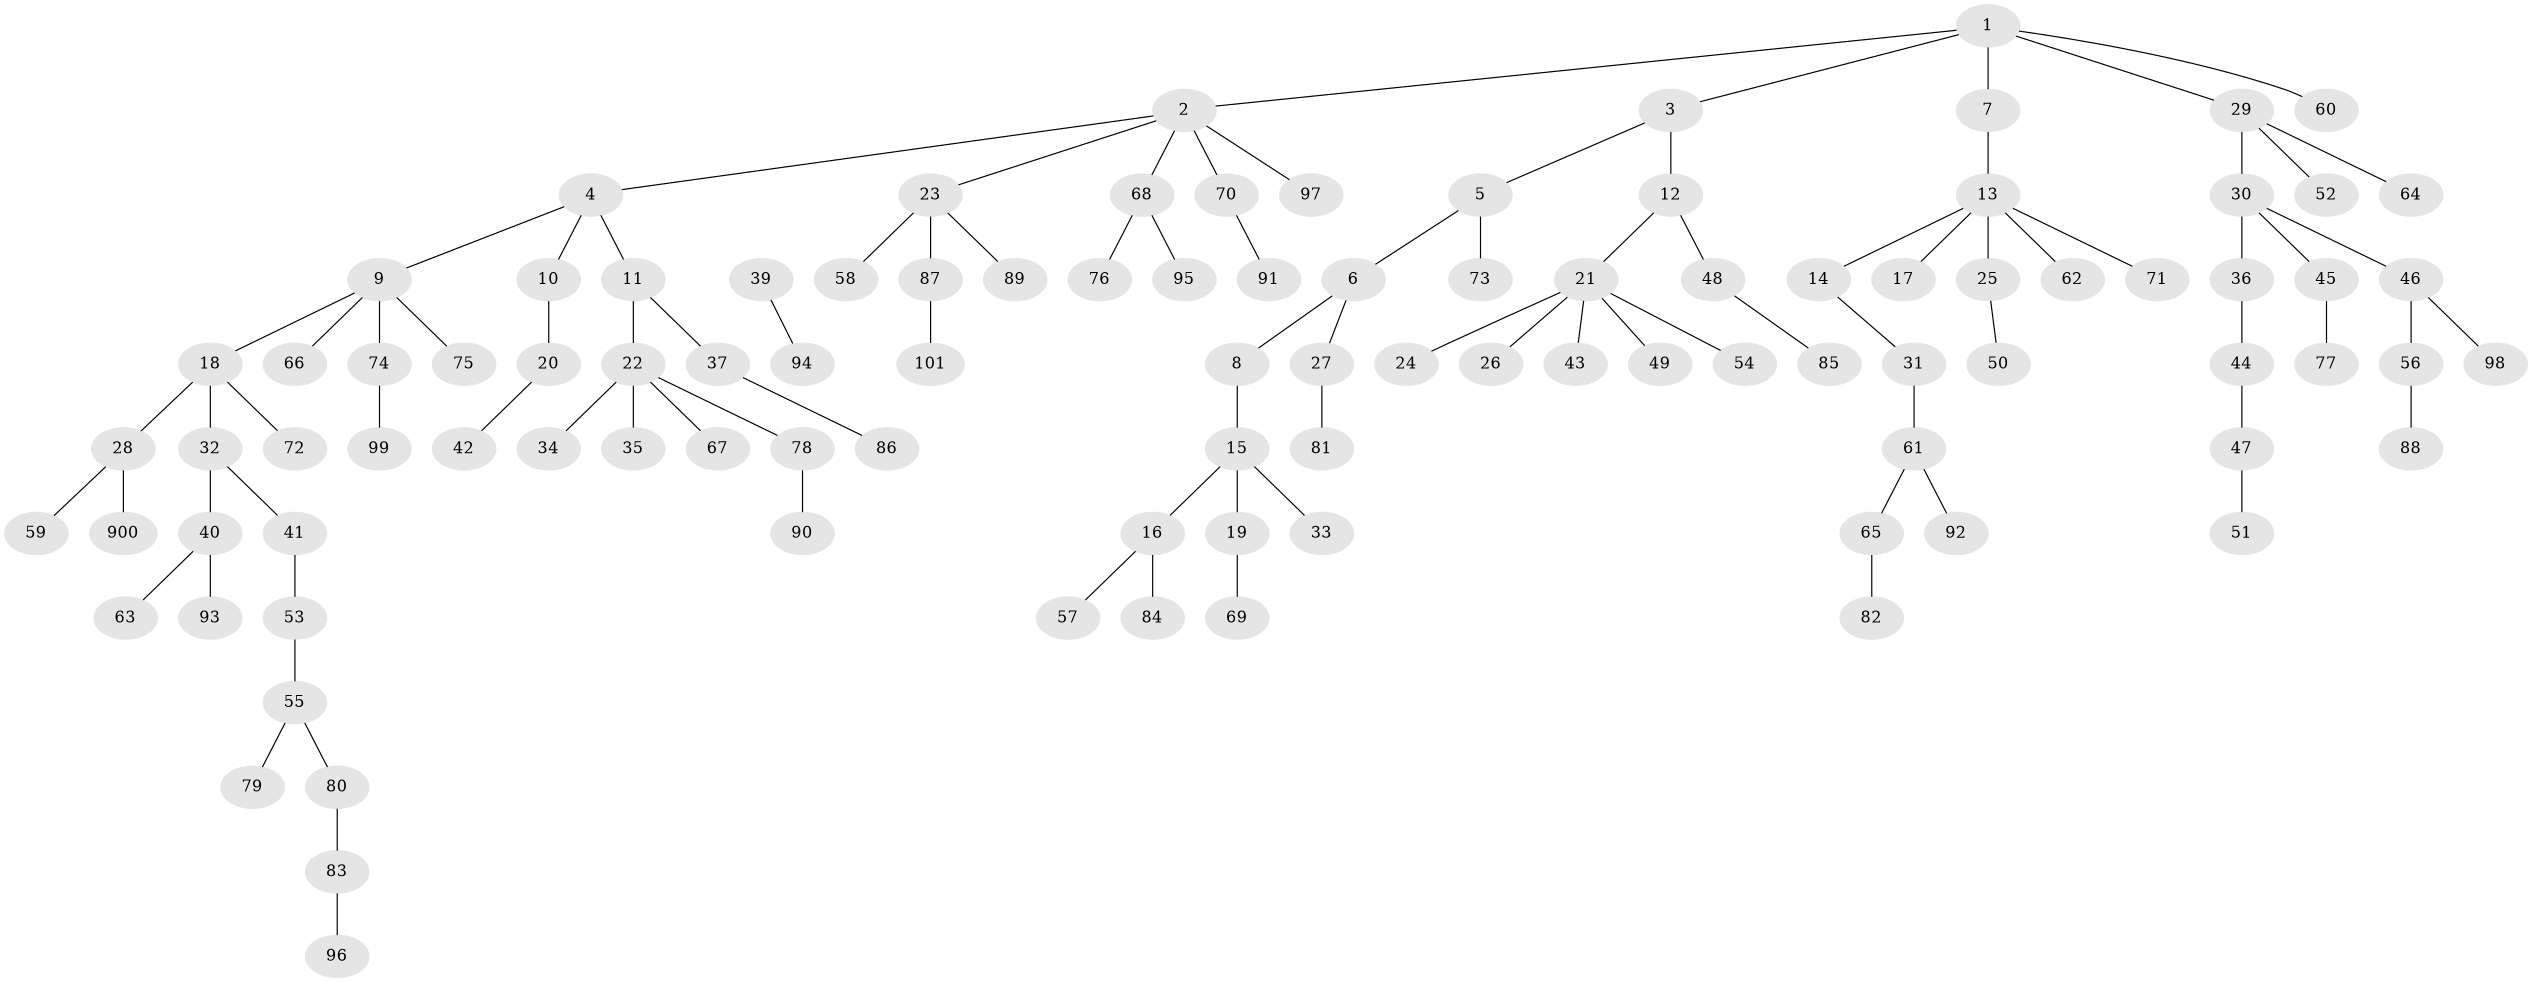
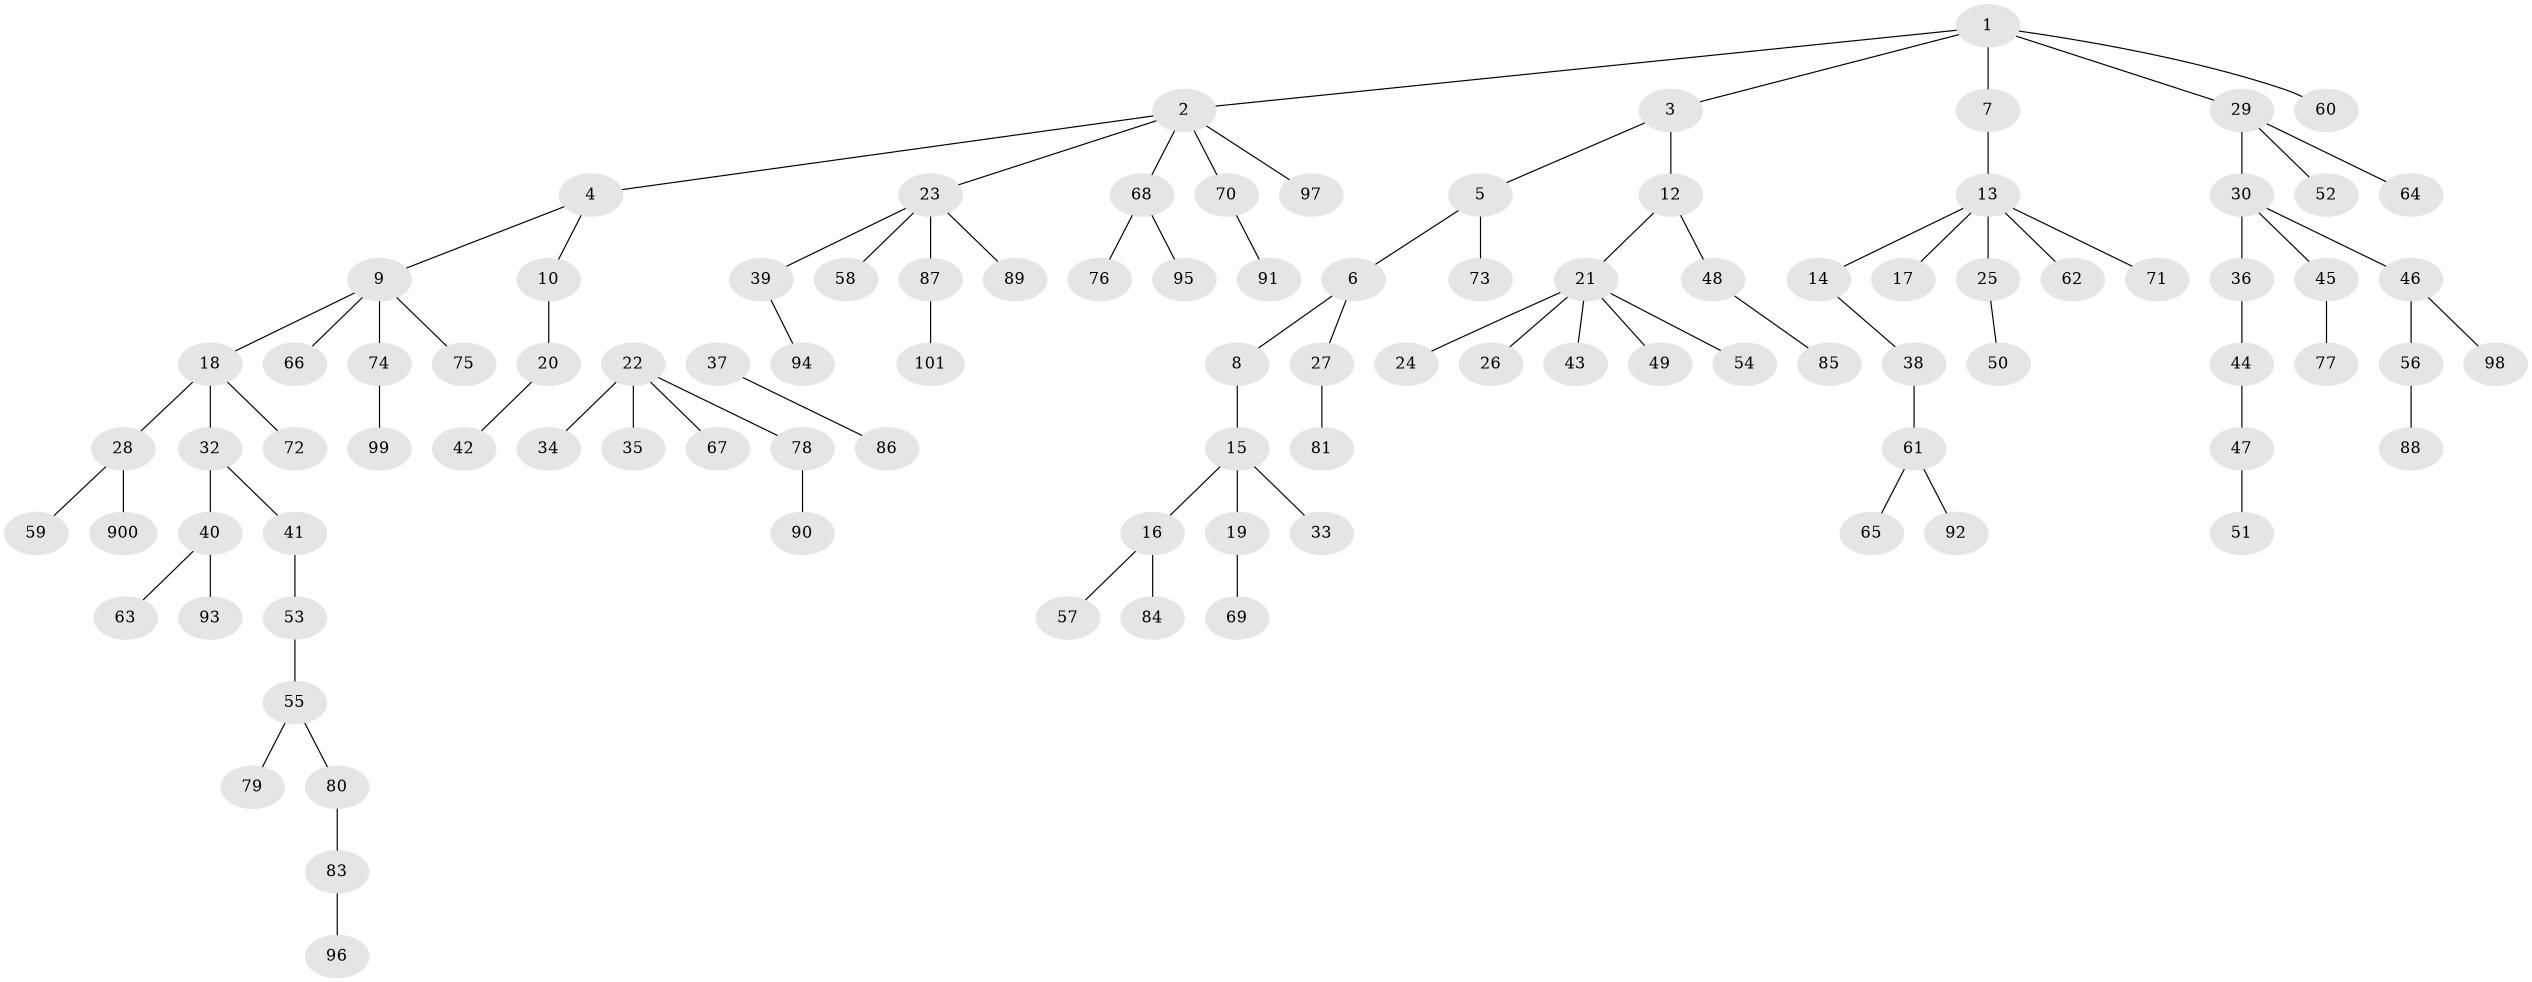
none -> (846, 237)
(633, 280) -> none
(1914, 364) -> (1914, 364)
(1872, 618) -> none
